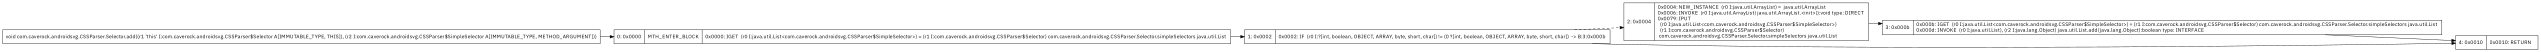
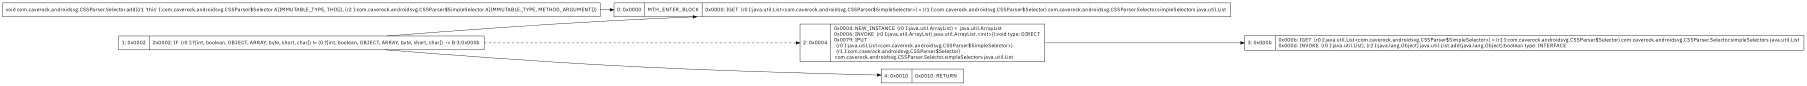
(1236, 37) -> (540, 25)
(2388, 38) -> none
